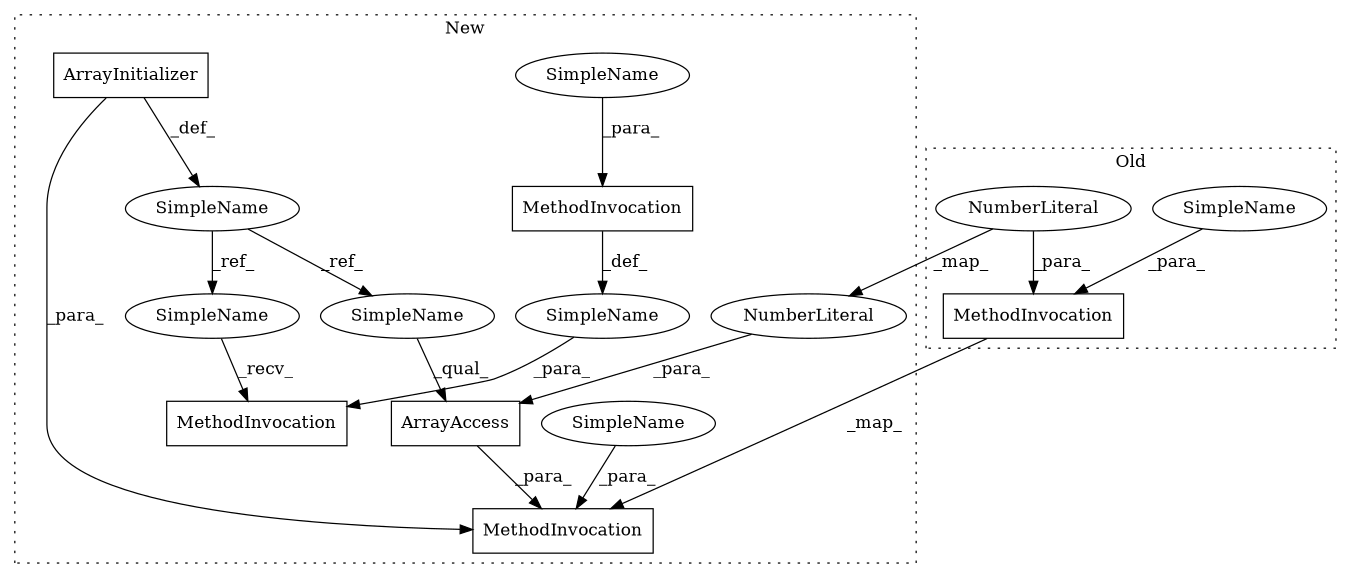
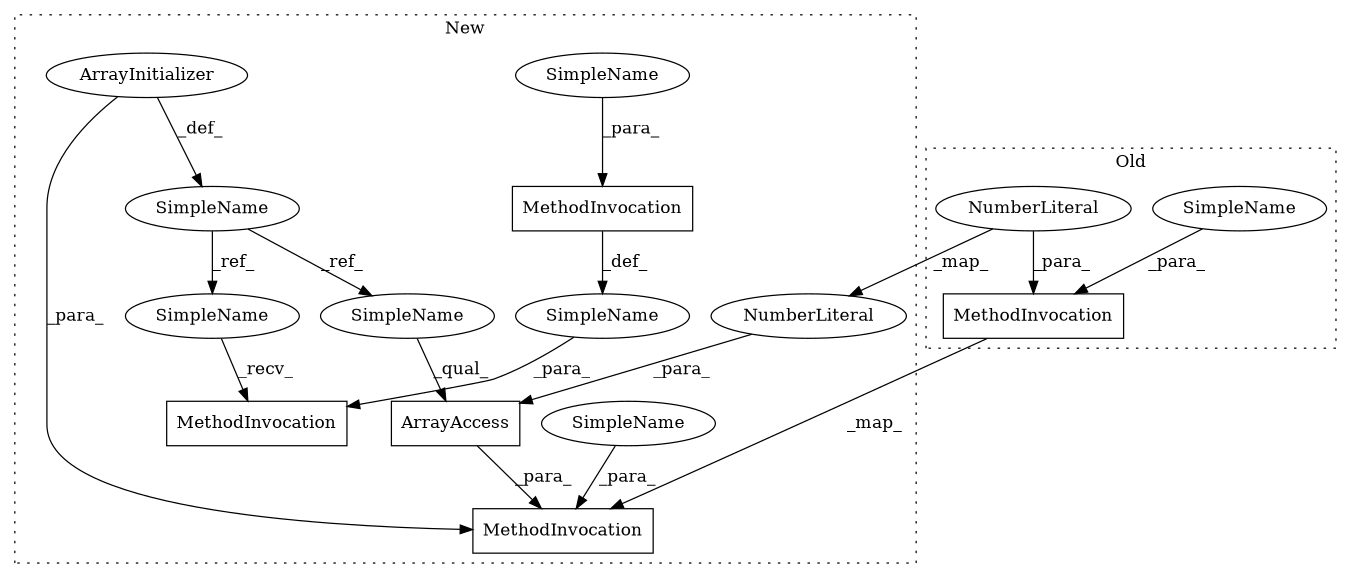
(131, 75) -> (147, 75)
